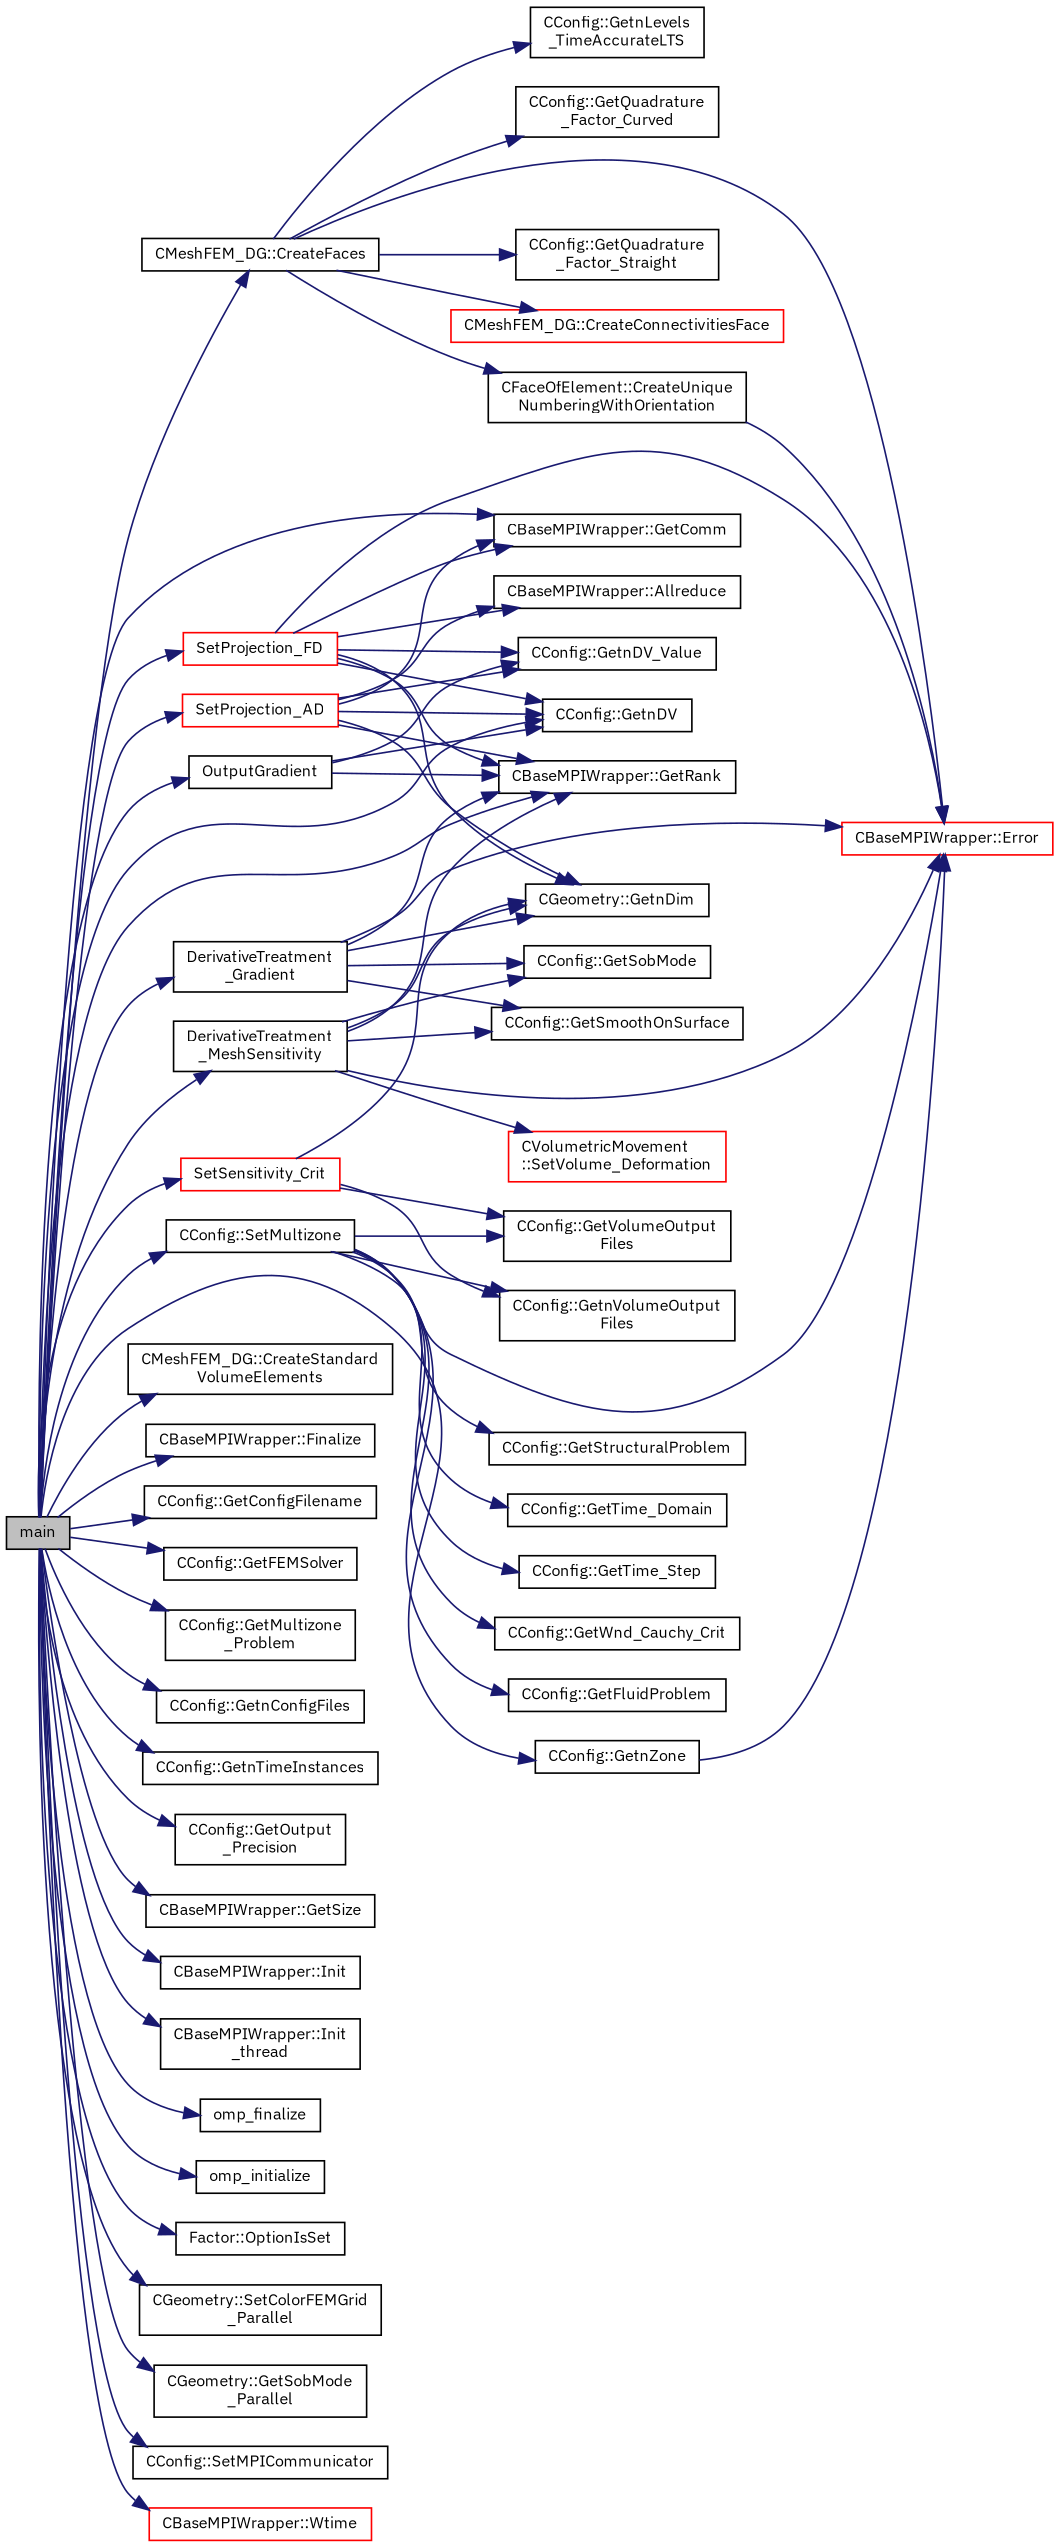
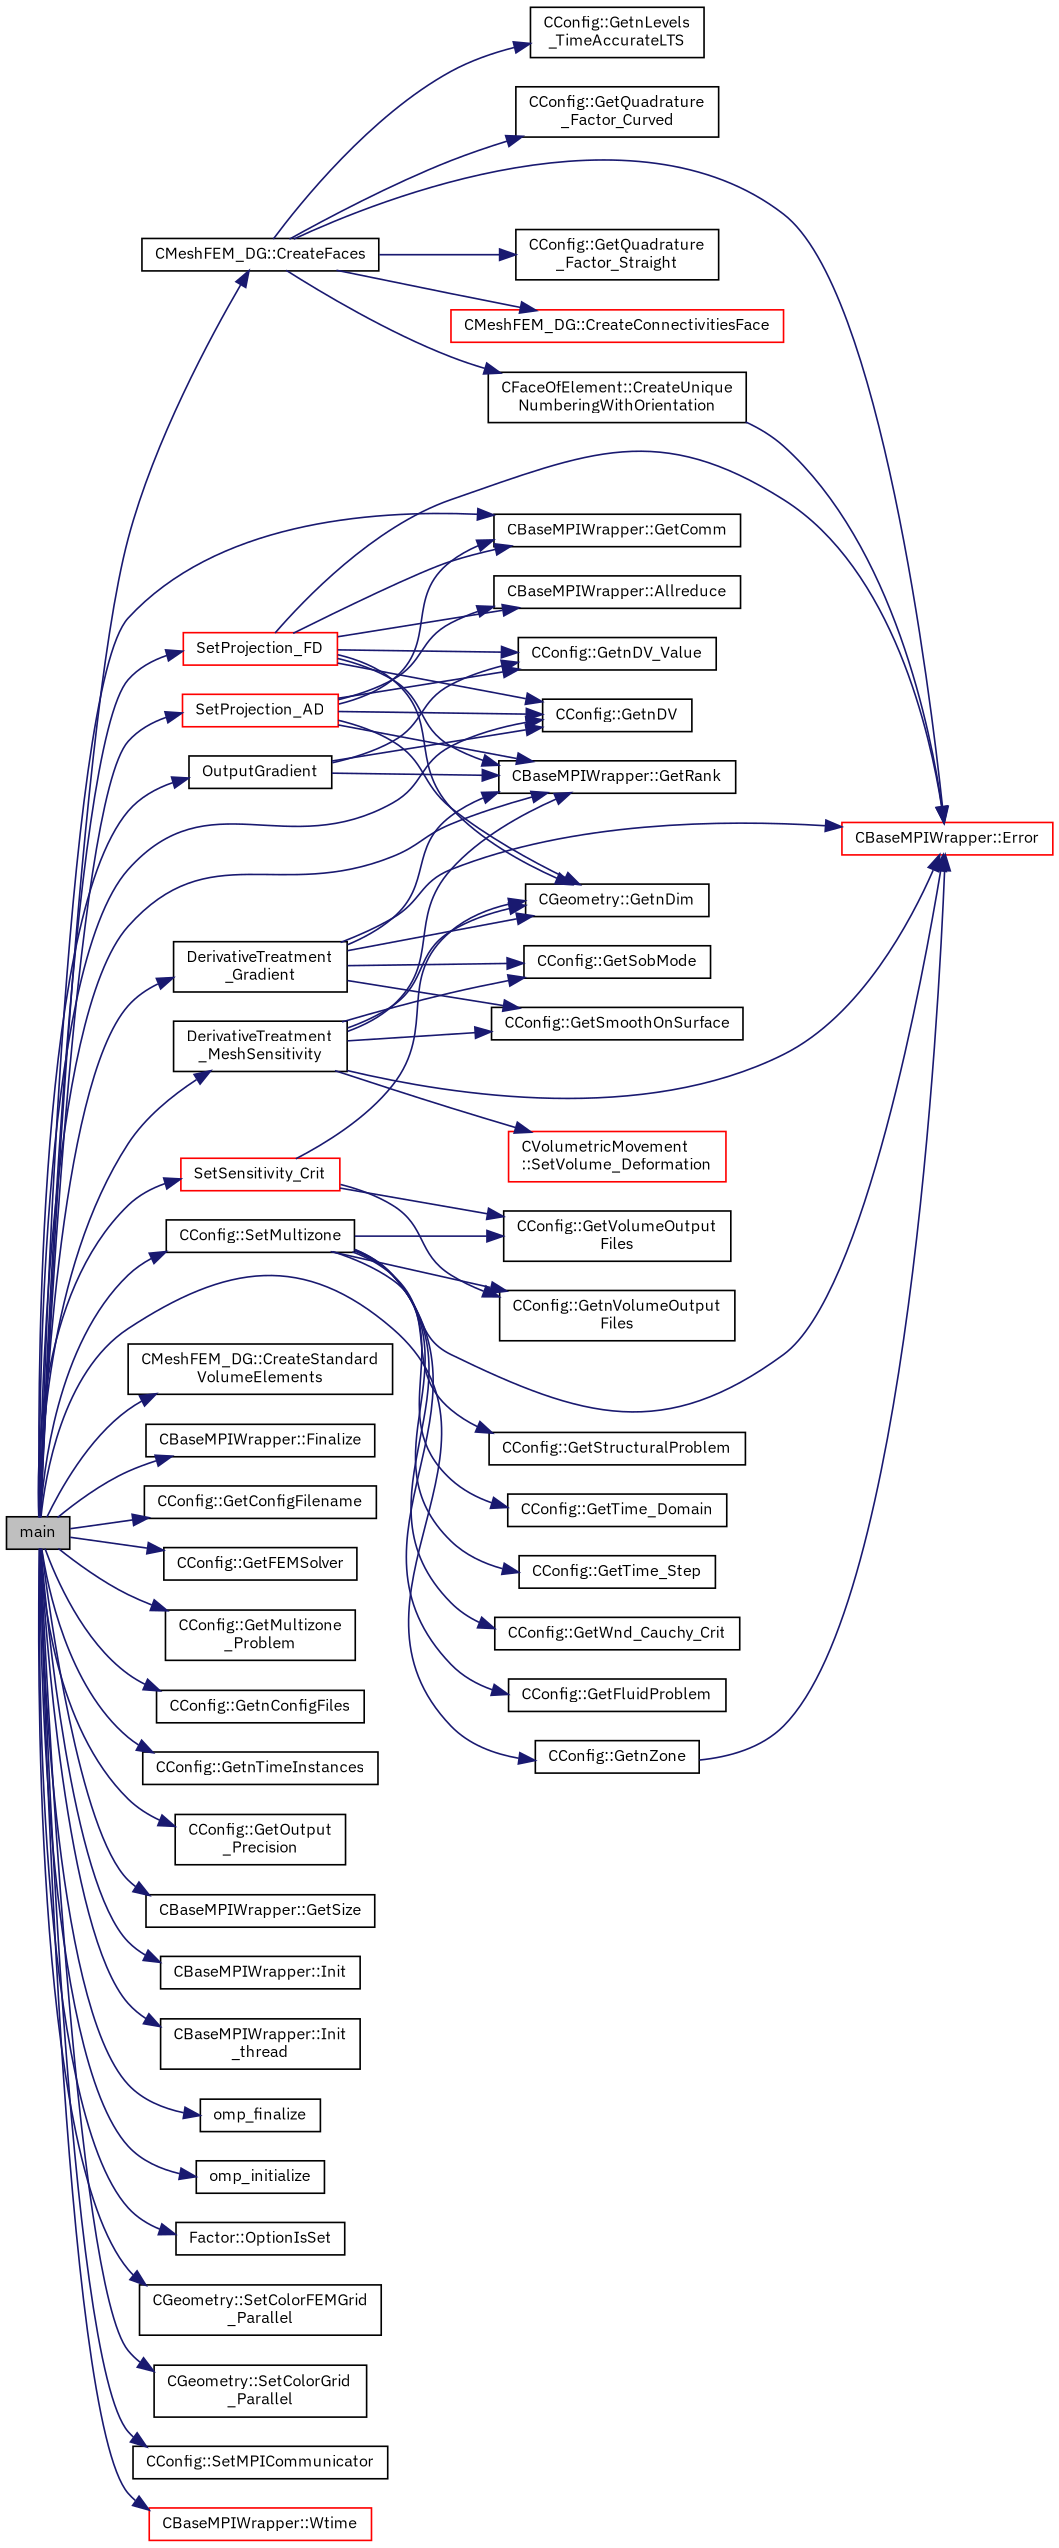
(260, 2391) -> (260, 2391)
